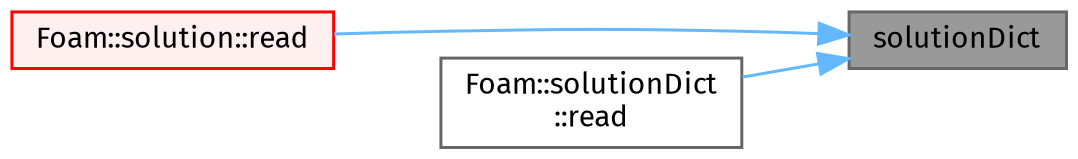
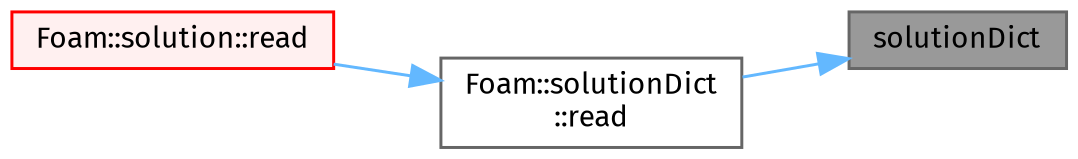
(576, 29) -> (372, 70)
